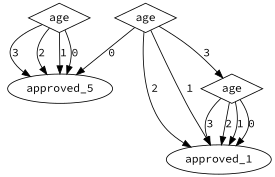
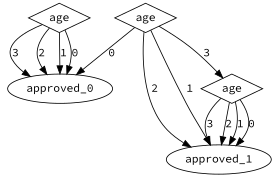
(60, 89) -> (60, 89)
